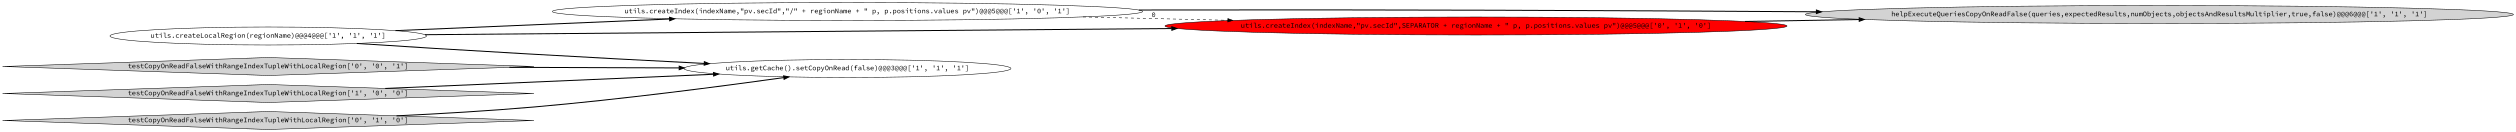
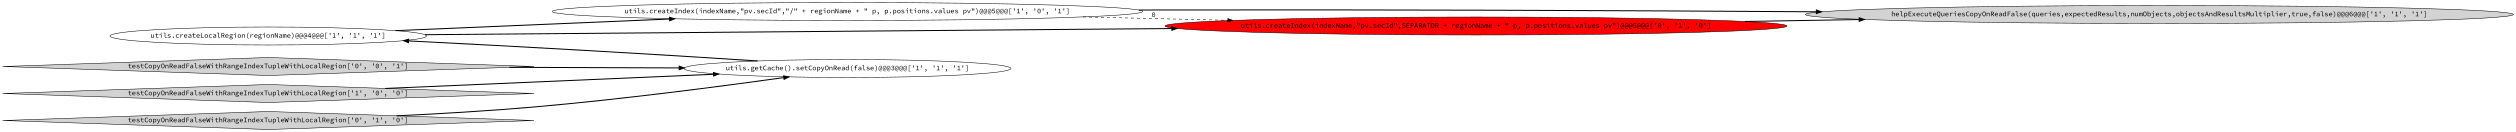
(530, 54) -> (583, 50)
